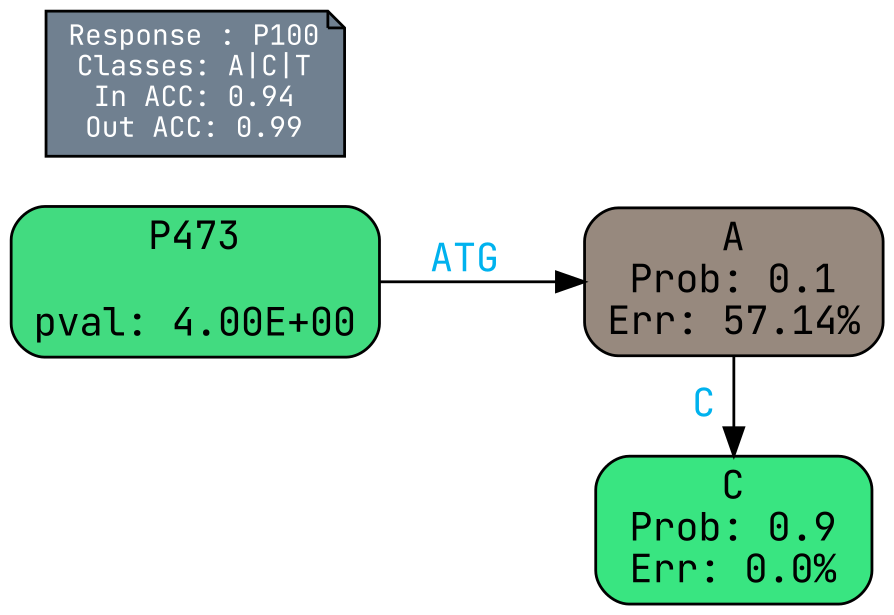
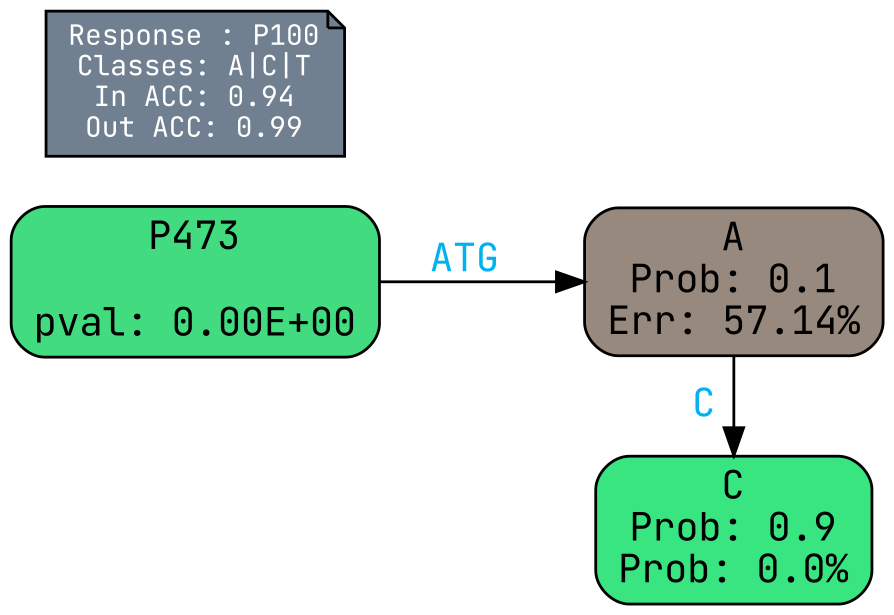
(195, 282) -> (195, 282)
(734, 530) -> (734, 530)
